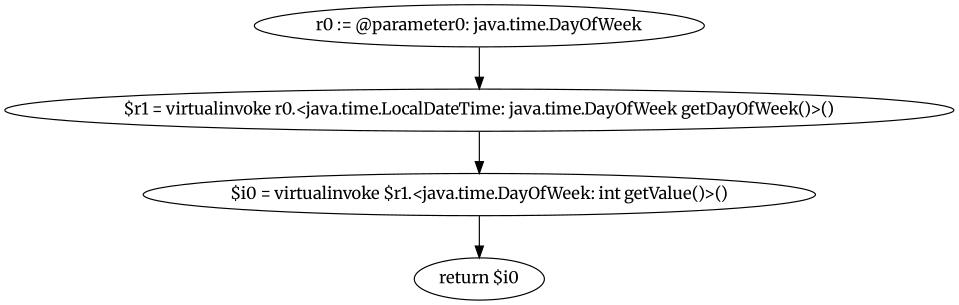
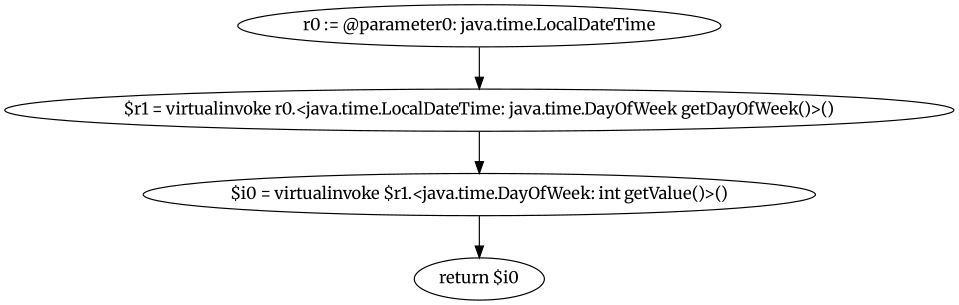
(479, 26) -> (479, 26)
